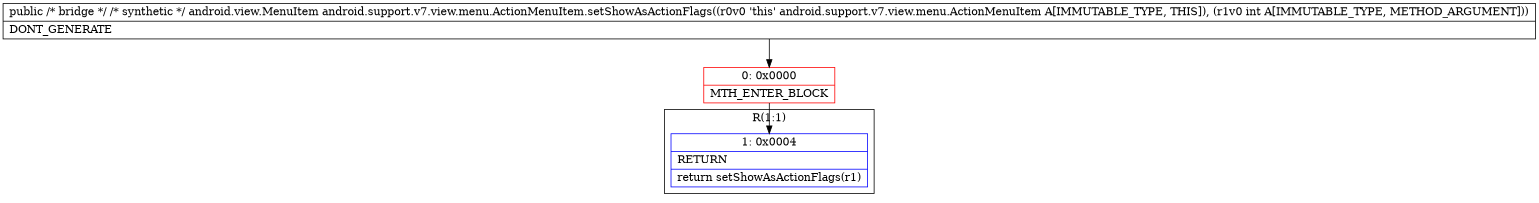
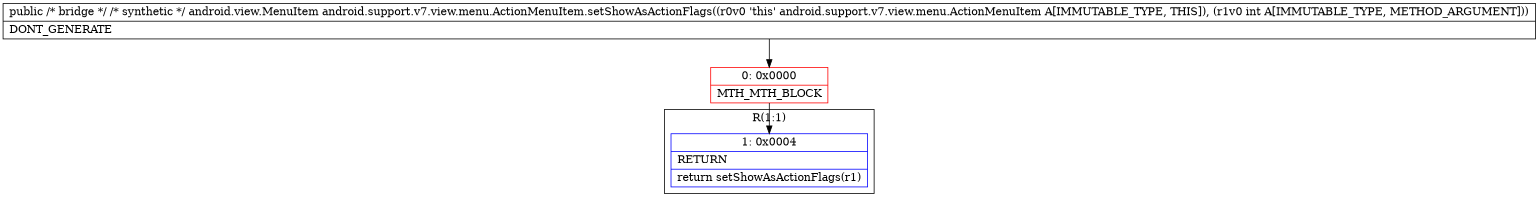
(769, 94) -> (769, 94)
